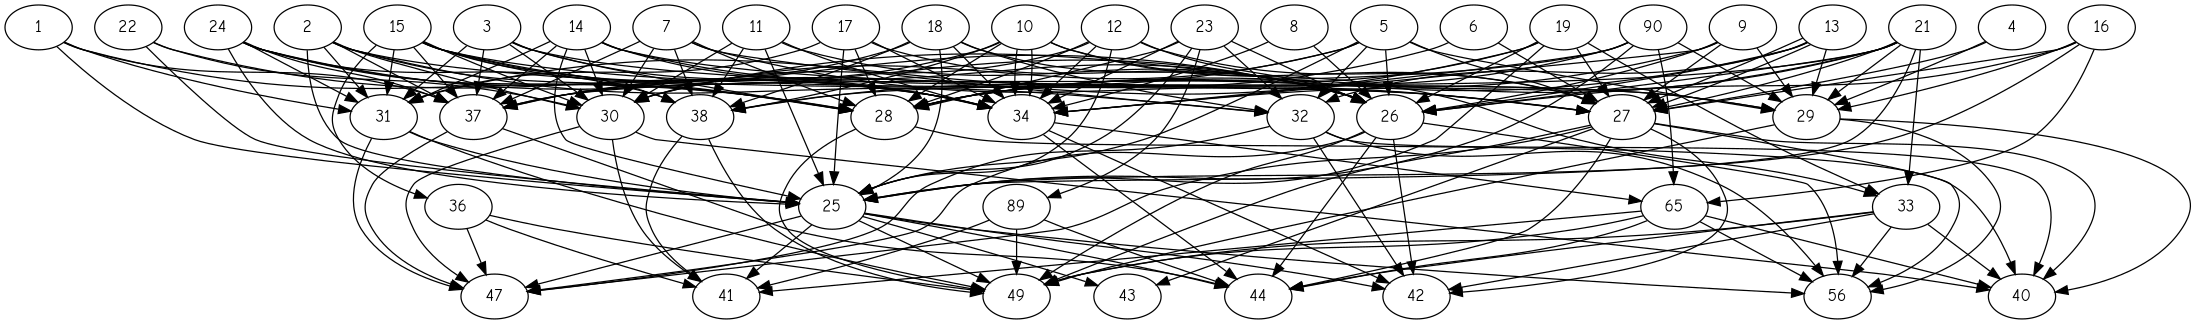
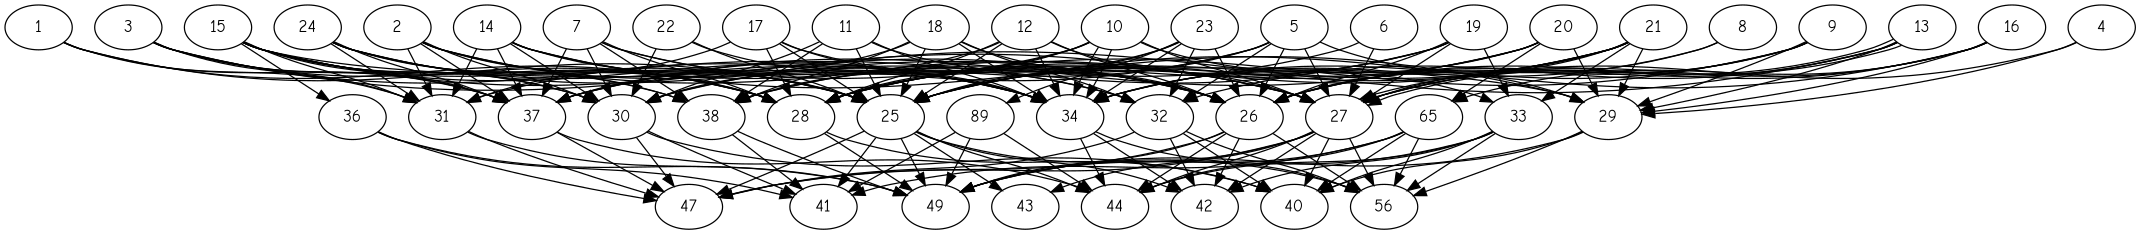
(1653, 27) -> (1564, 27)
(1342, 161) -> (1221, 161)
(586, 176) -> (548, 73)
